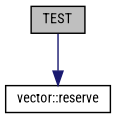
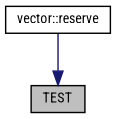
(58, 52) -> (58, 52)
